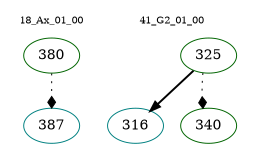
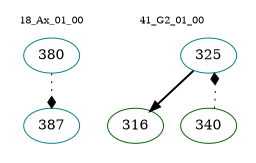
(52, 56) -> (52, 56)
(209, 56) -> (209, 56)
(202, 85) -> (215, 97)
(136, 126) -> (136, 126)
